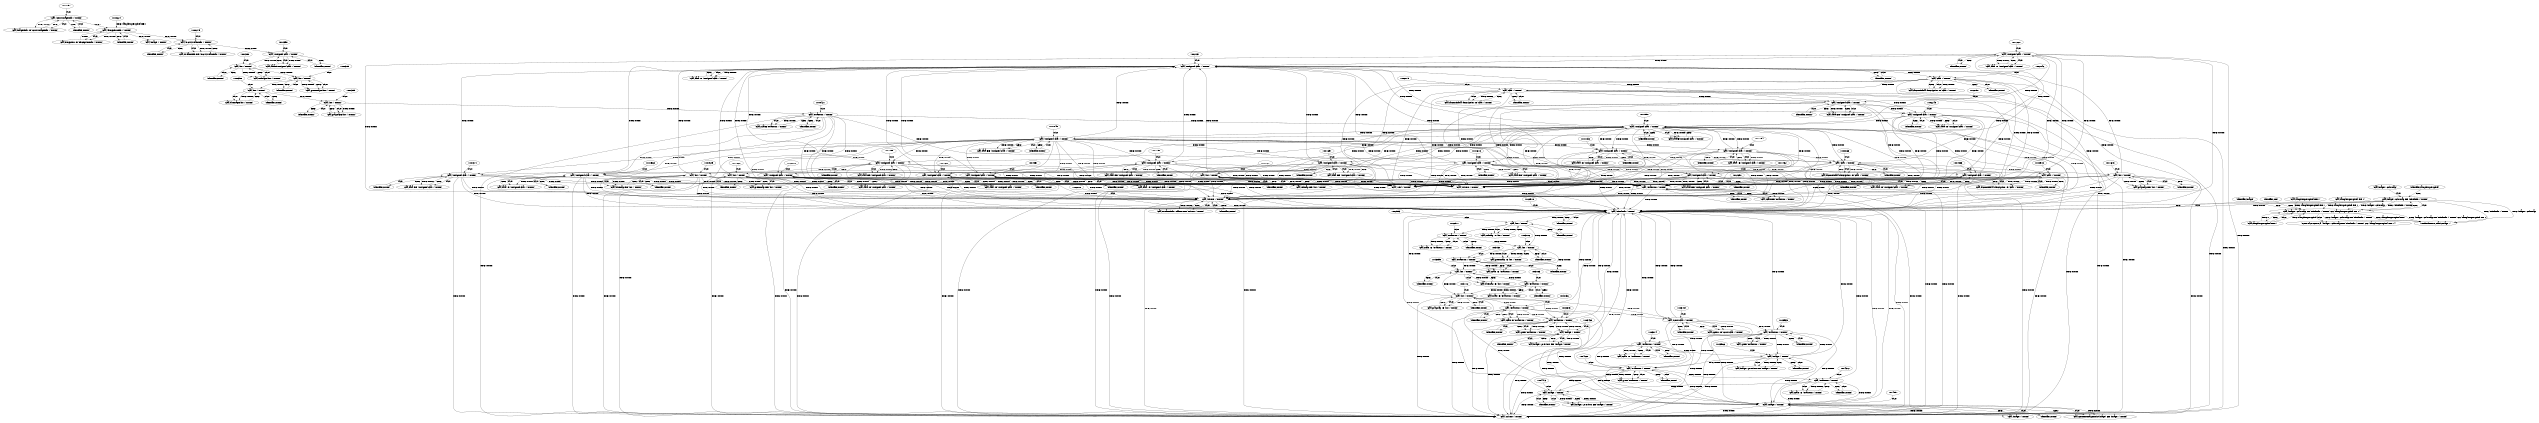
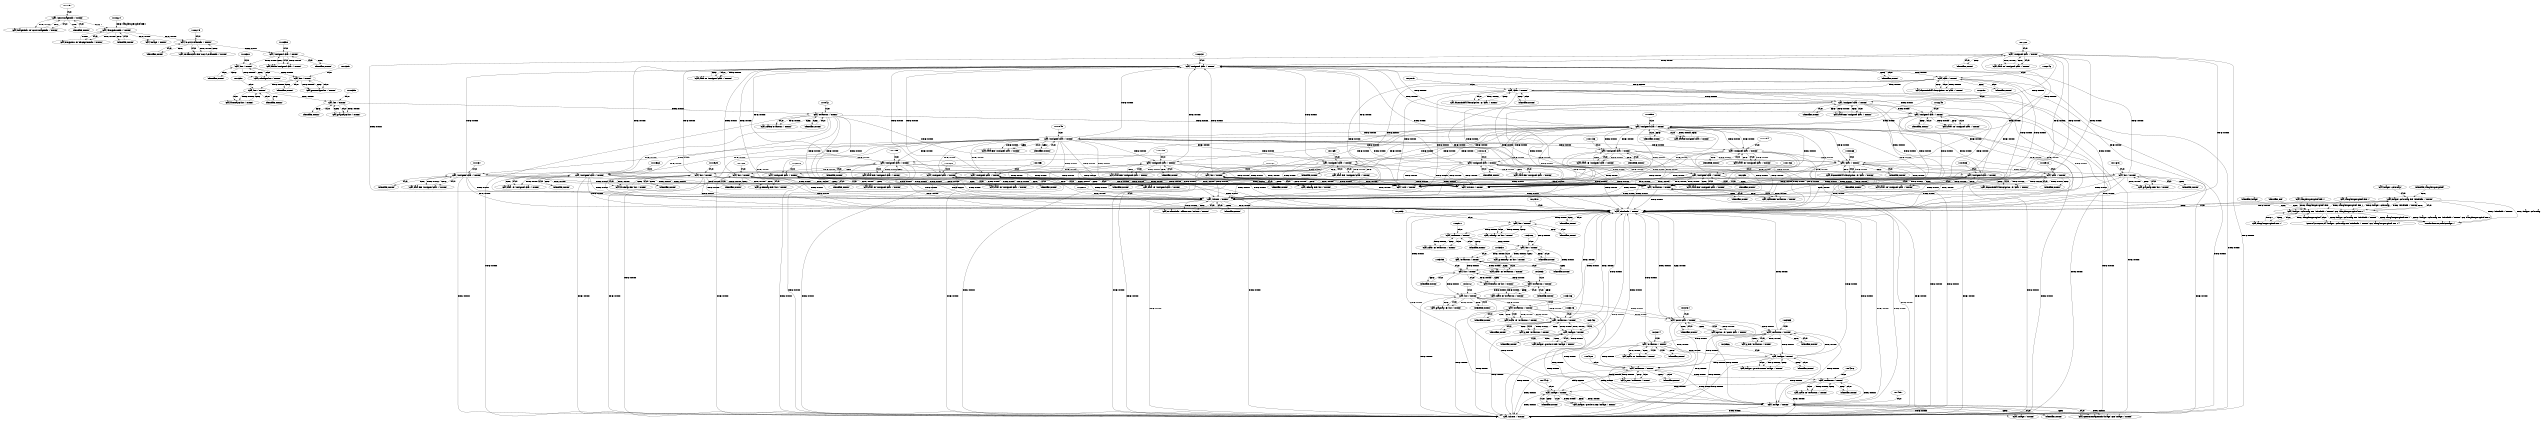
(203, 54) -> (203, 54)
(1676, 266) -> (1680, 266)
